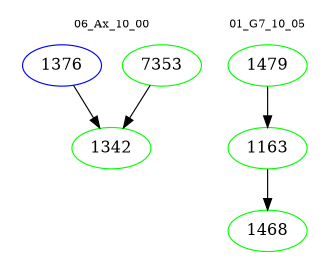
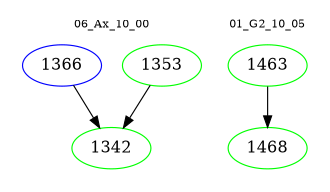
(268, 25) -> (268, 25)
(62, 65) -> (62, 65)
(162, 65) -> (162, 65)
(268, 65) -> none
(268, 148) -> (268, 65)
